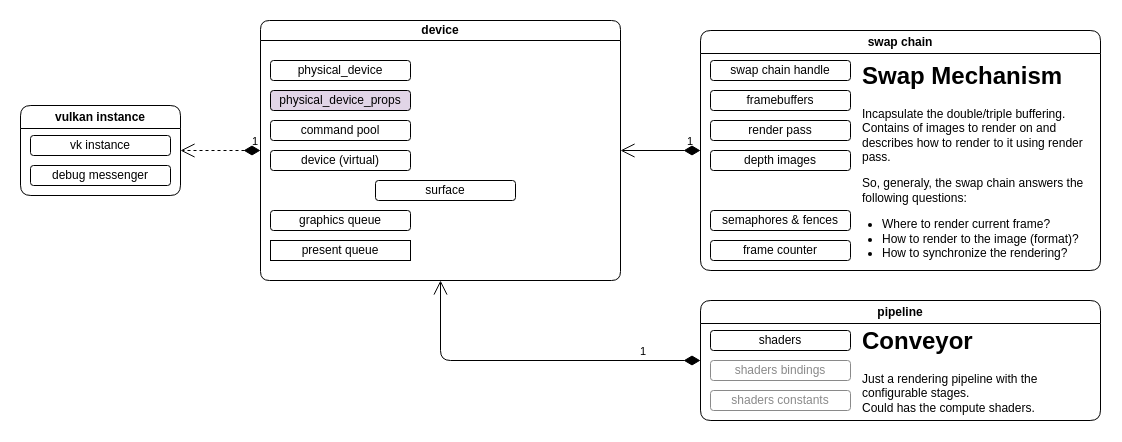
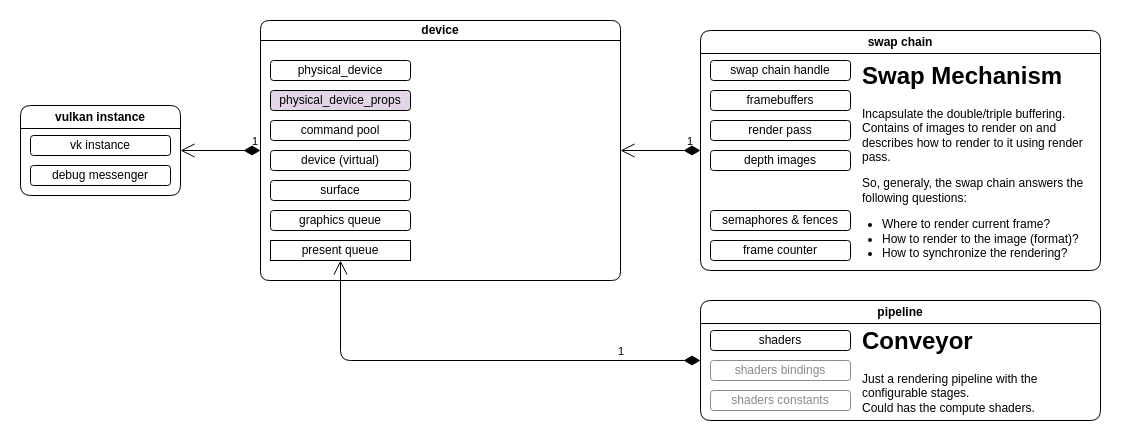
(213, 151) -> (213, 151)
(446, 191) -> (341, 191)
(441, 321) -> (351, 361)
